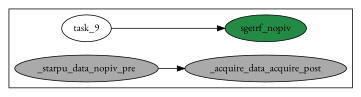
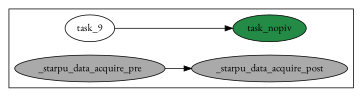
(266, 28) -> (270, 28)
(86, 68) -> (90, 68)
(266, 68) -> (270, 68)
